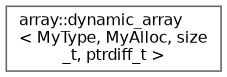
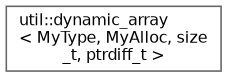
(114, 39) -> (114, 39)
